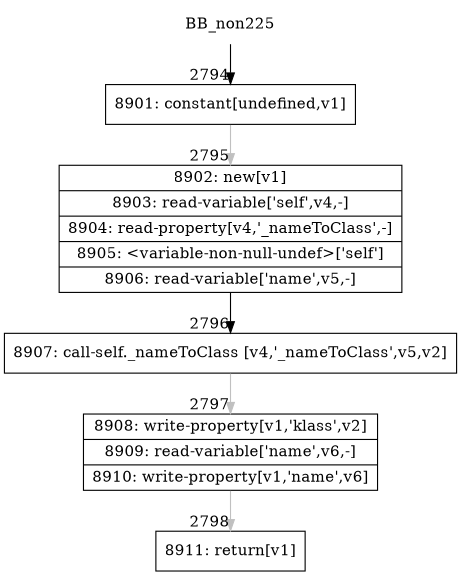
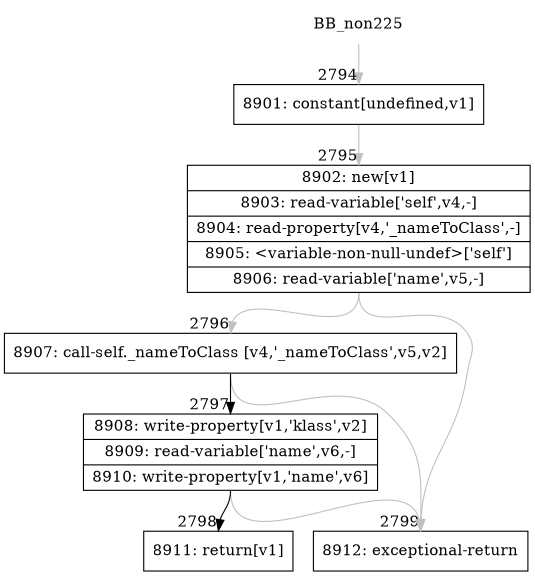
(231, 59) -> (359, 59)
(231, 307) -> (300, 314)
(231, 388) -> (231, 388)
(231, 505) -> (227, 506)
none -> (421, 551)
